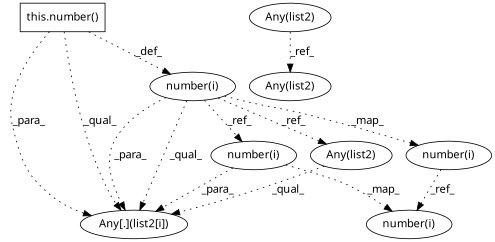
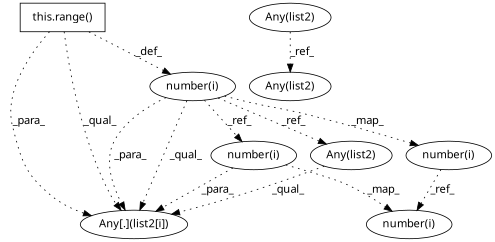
(63, 17) -> (63, 17)
